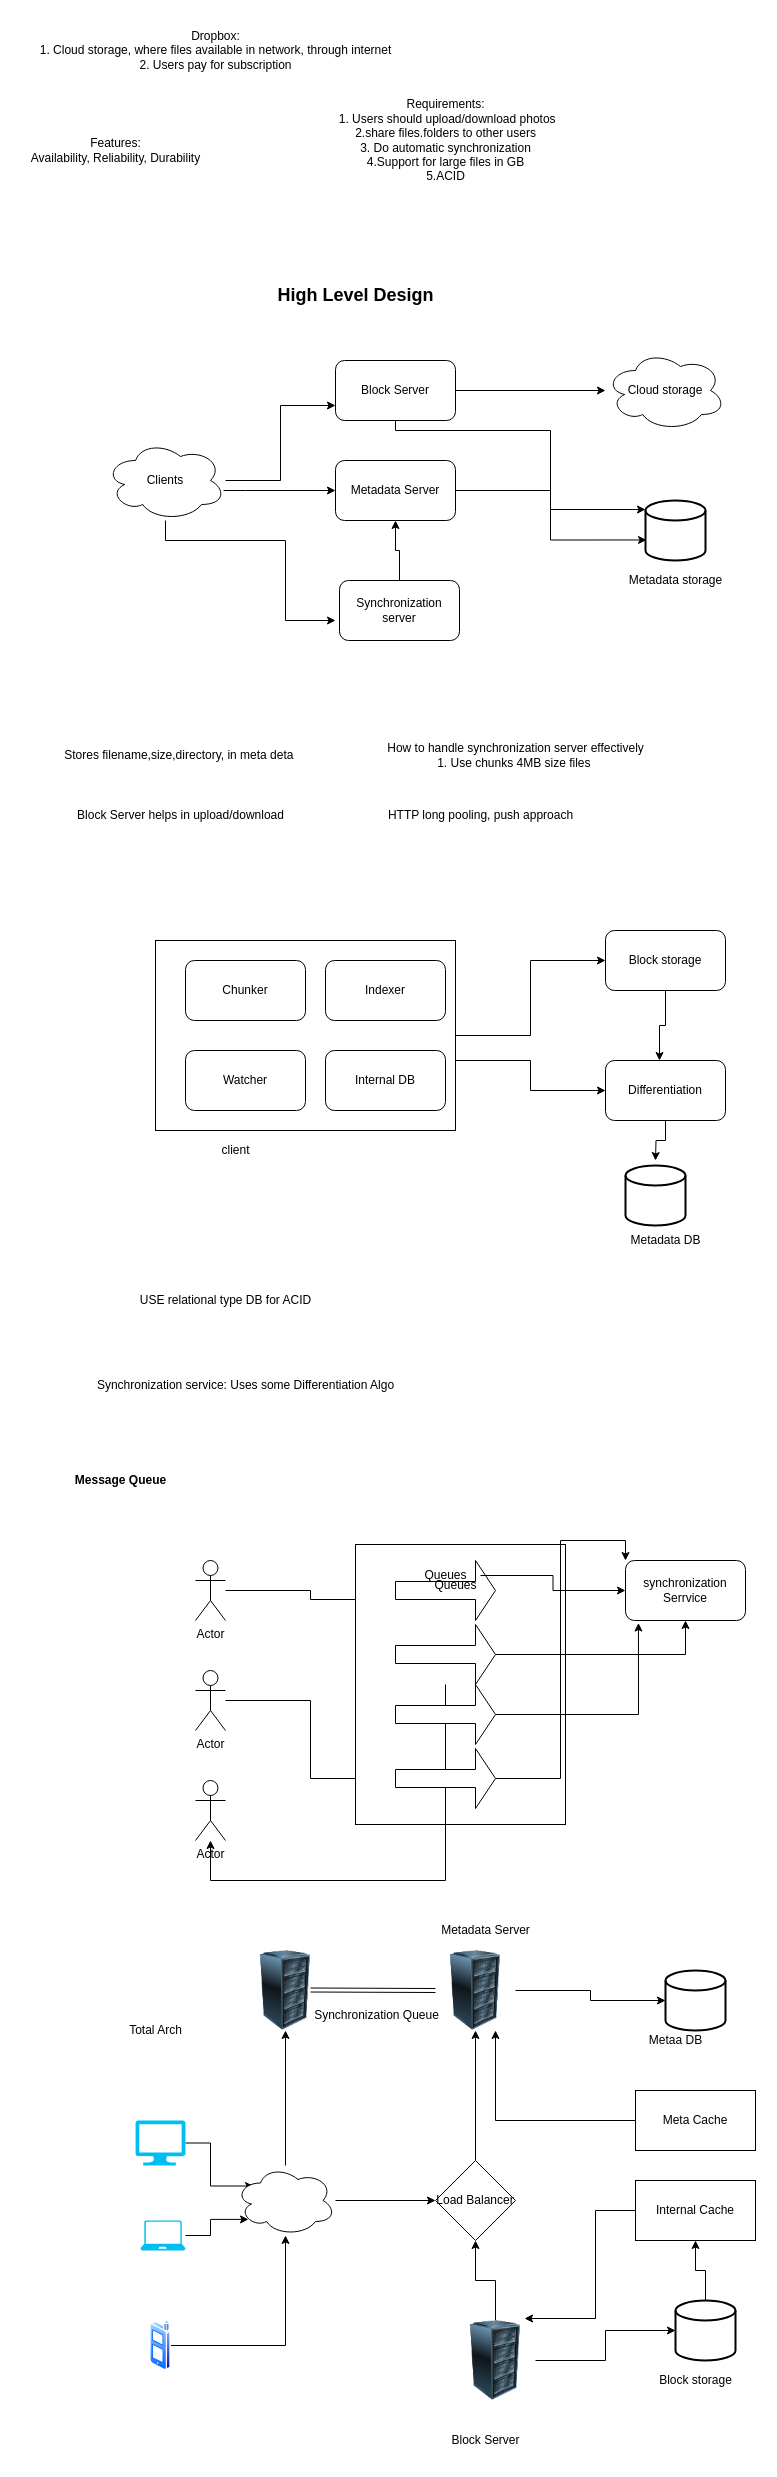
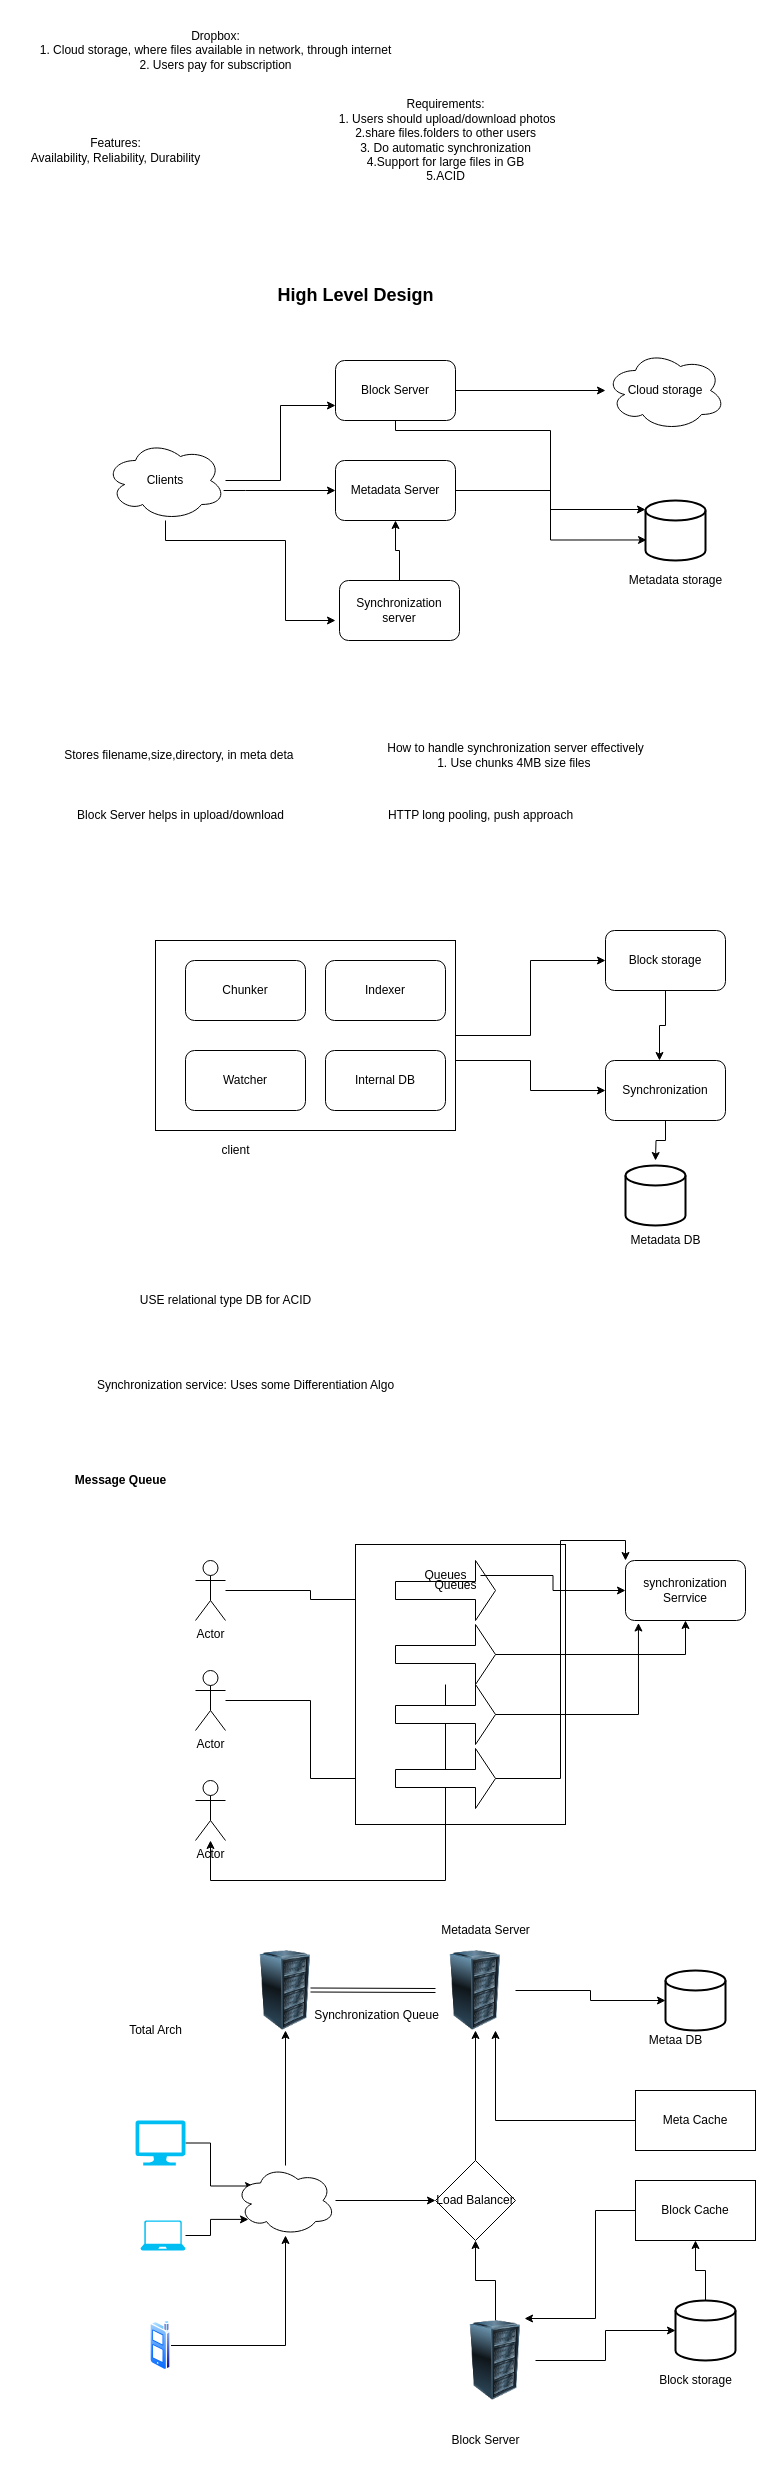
(666, 1091) -> (666, 1091)
(696, 2211) -> (696, 2211)
